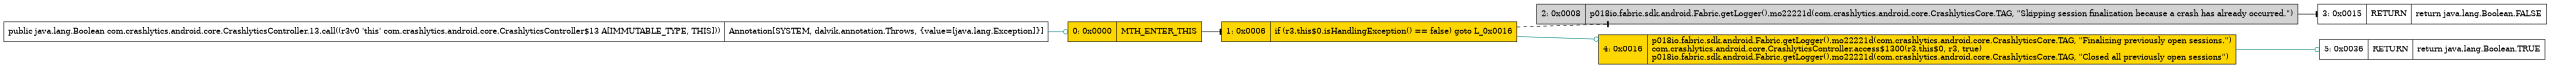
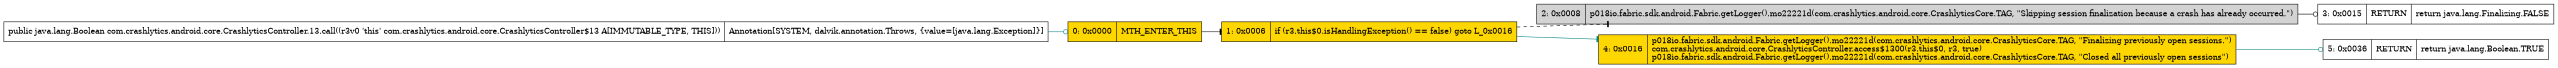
(2306, 14) -> (2306, 14)
(2479, 14) -> (2483, 14)
(1555, 38) -> (1556, 38)
